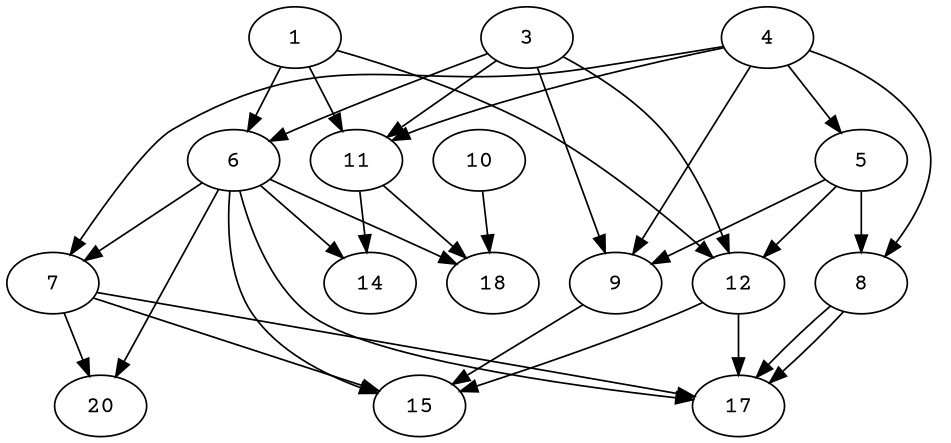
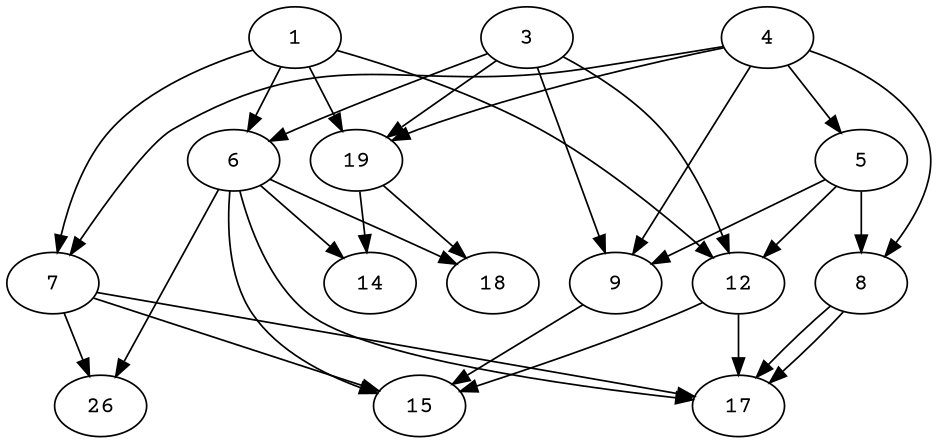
(356, 160) -> (356, 160)
(479, 160) -> none
(151, 217) -> (128, 114)
(101, 406) -> (101, 406)
